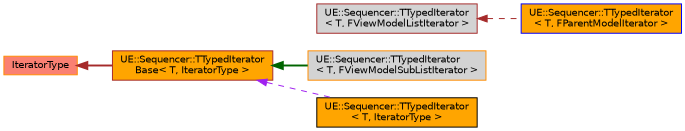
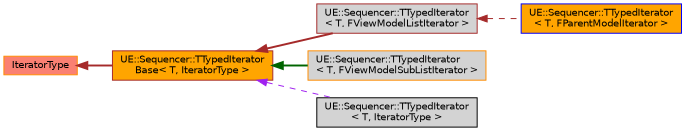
none -> (300, 41)
(397, 112) -> (397, 112)
